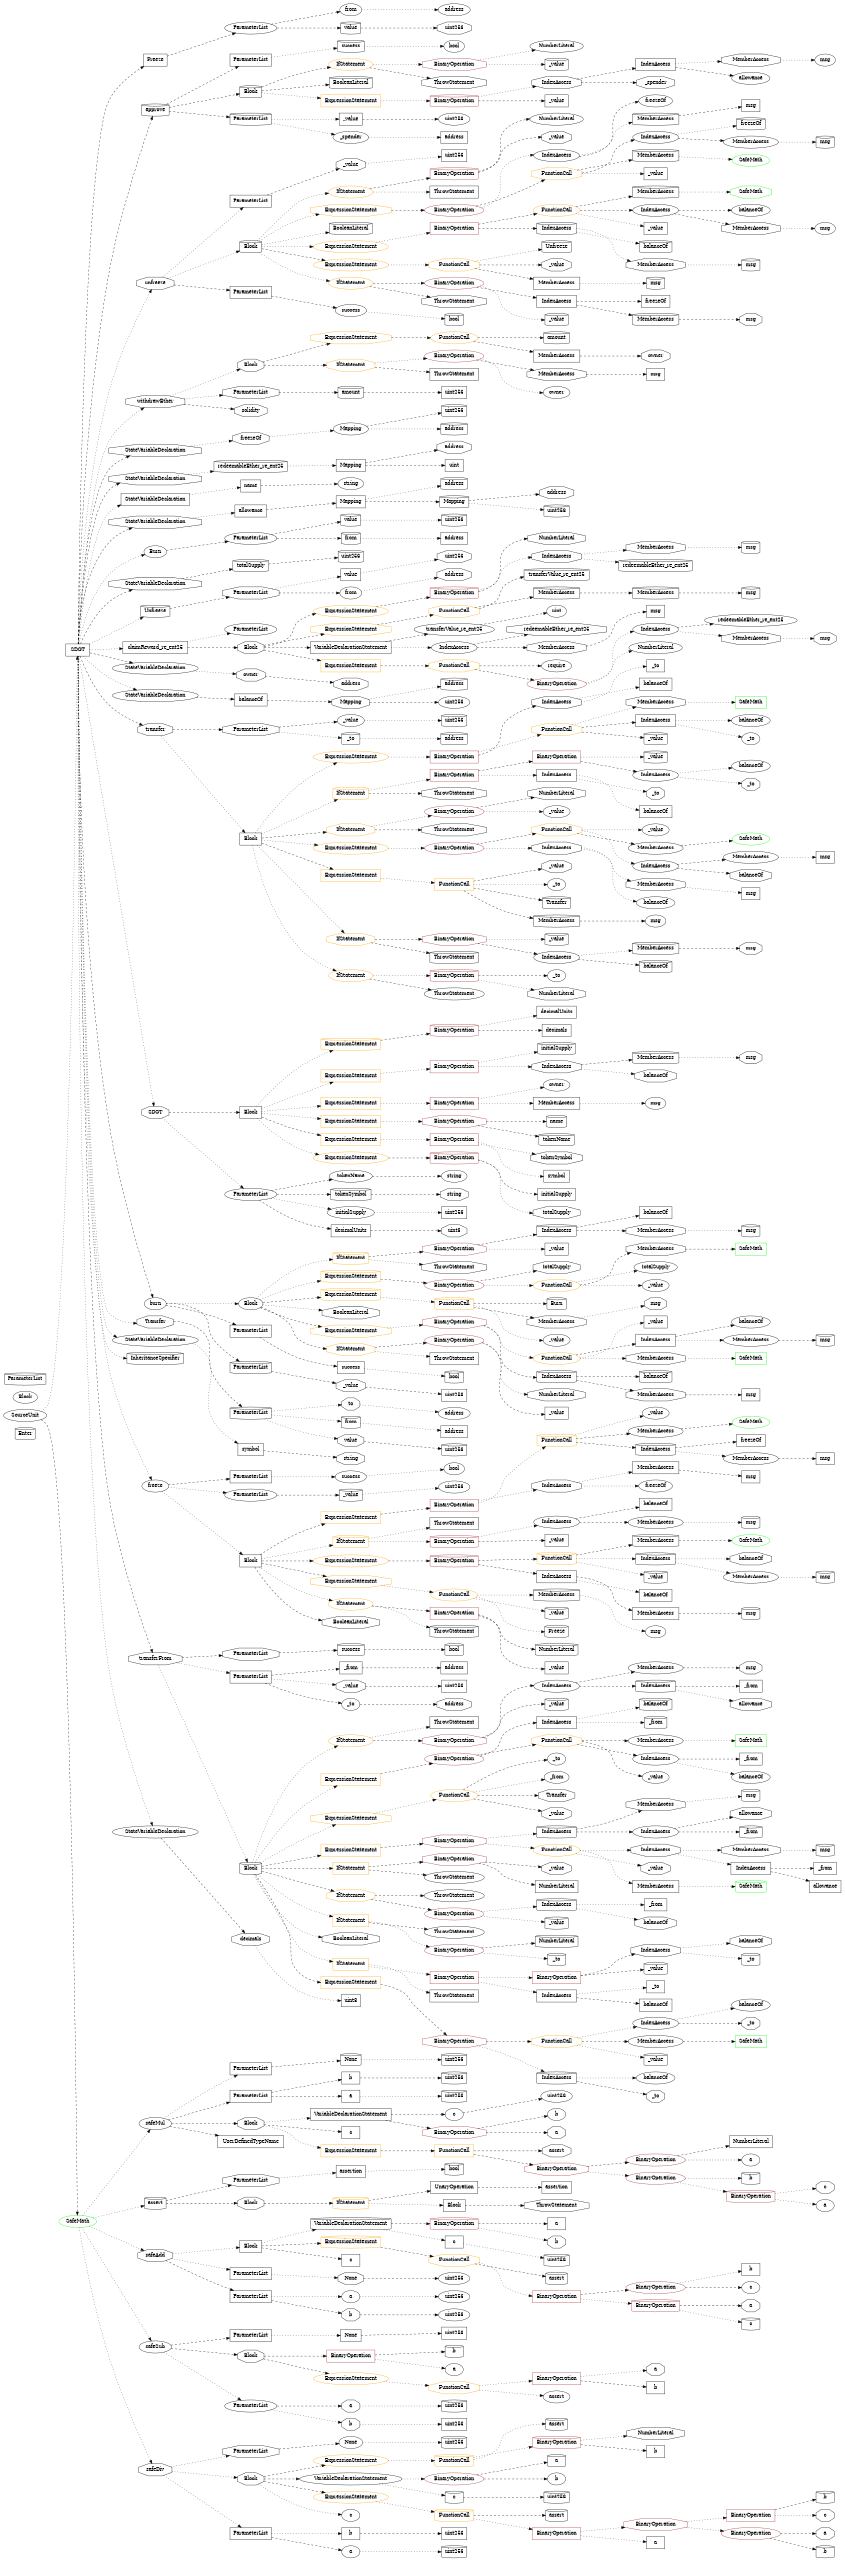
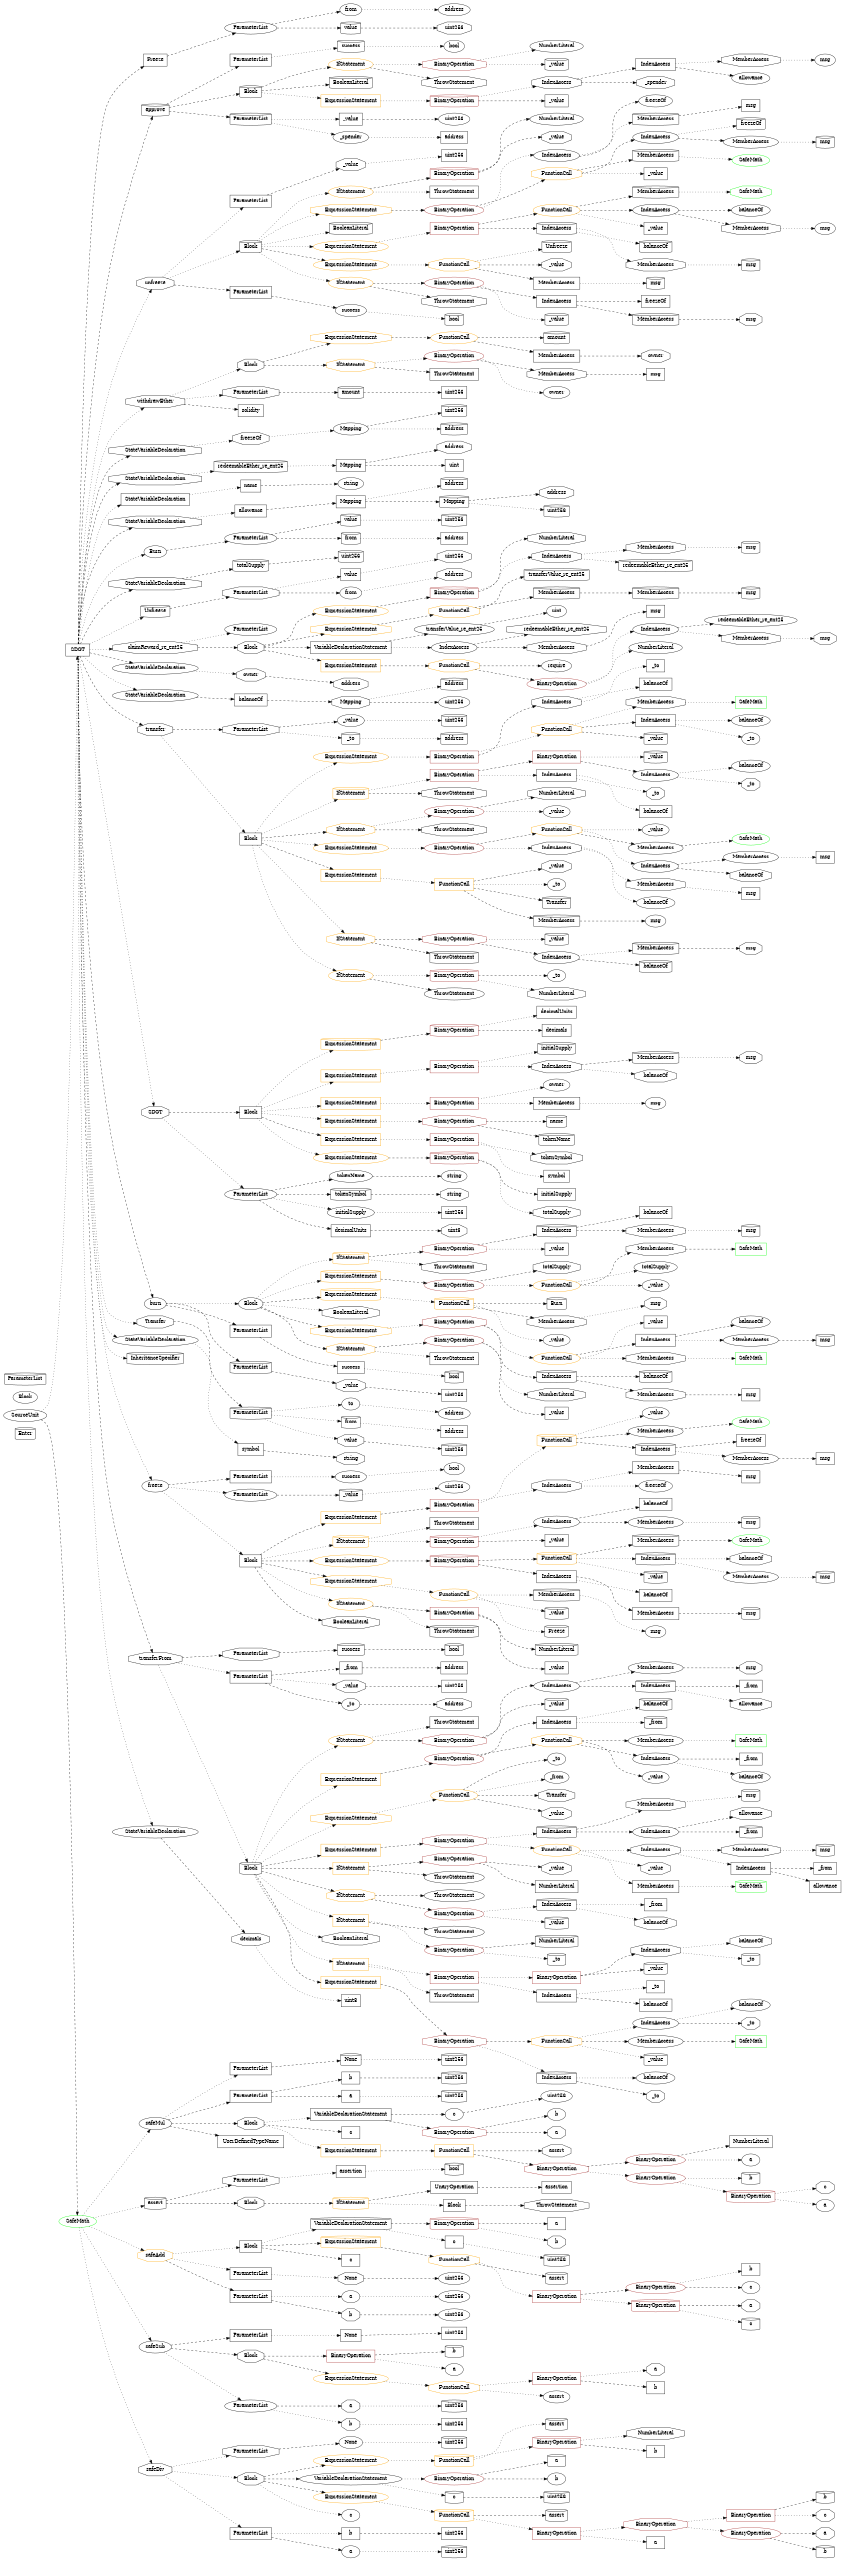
(251, 411) -> (251, 411)
(155, 648) -> (155, 648)
(351, 1404) -> (351, 1404)
(155, 2256) -> (155, 2256)
